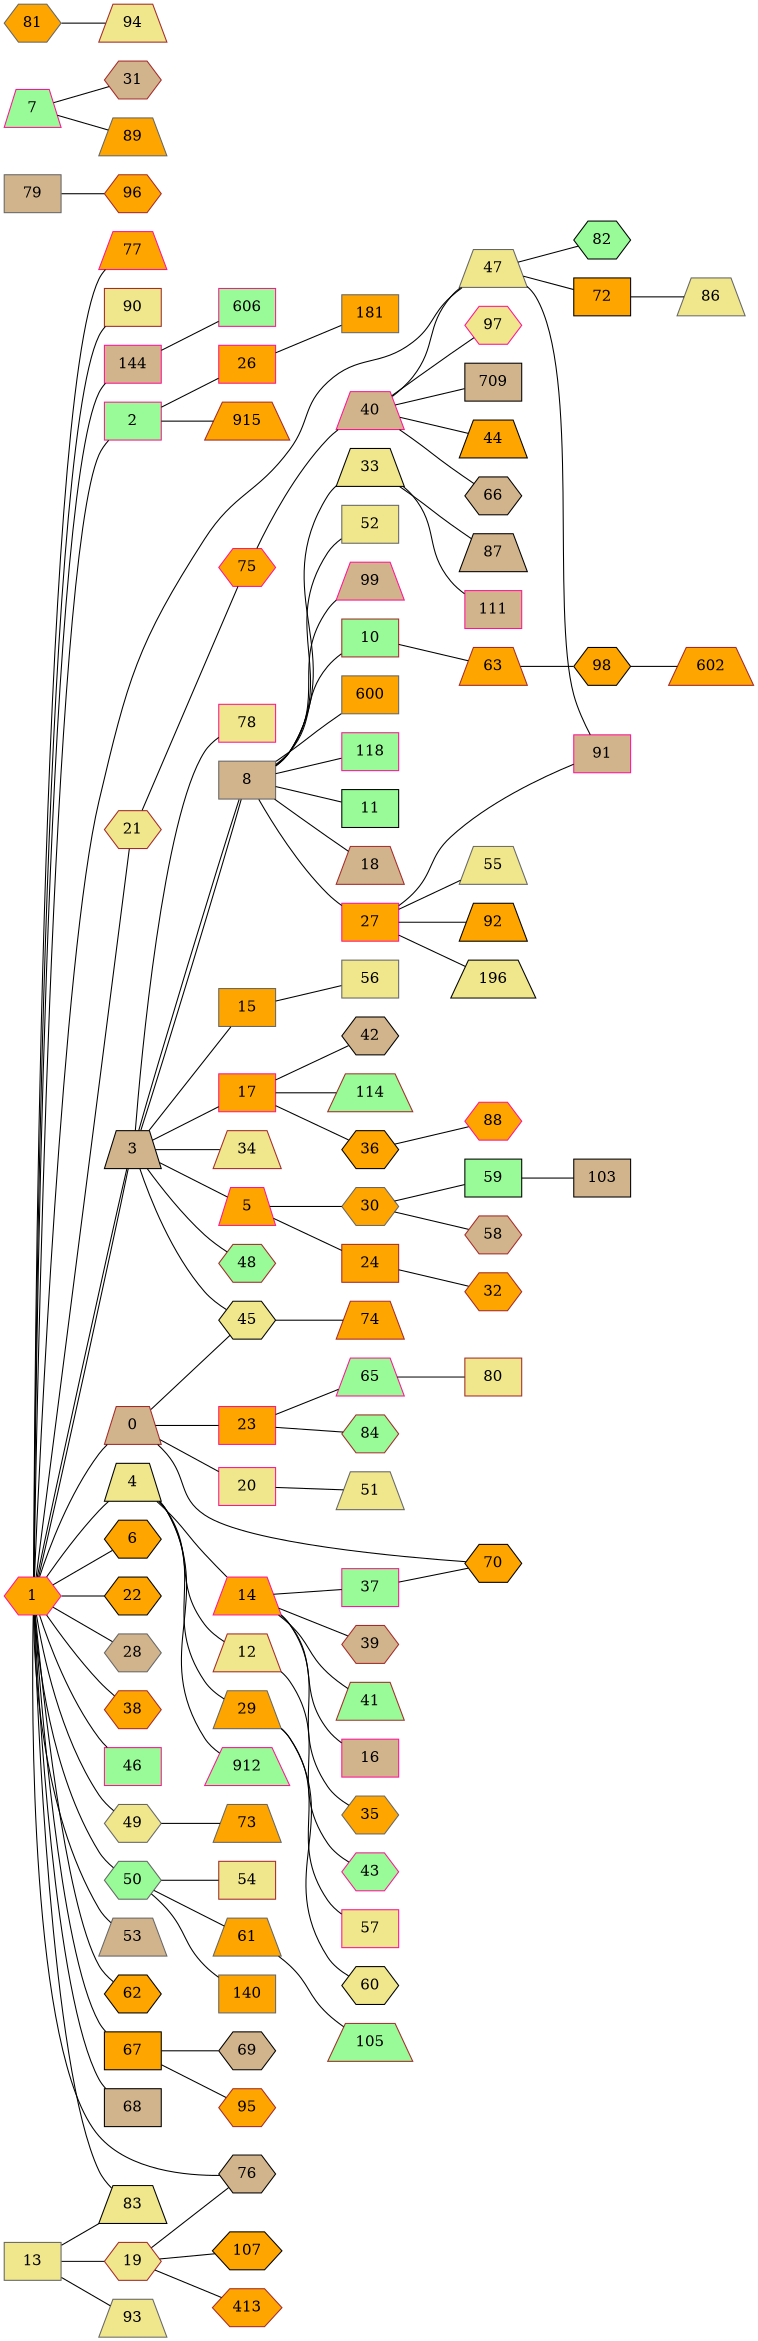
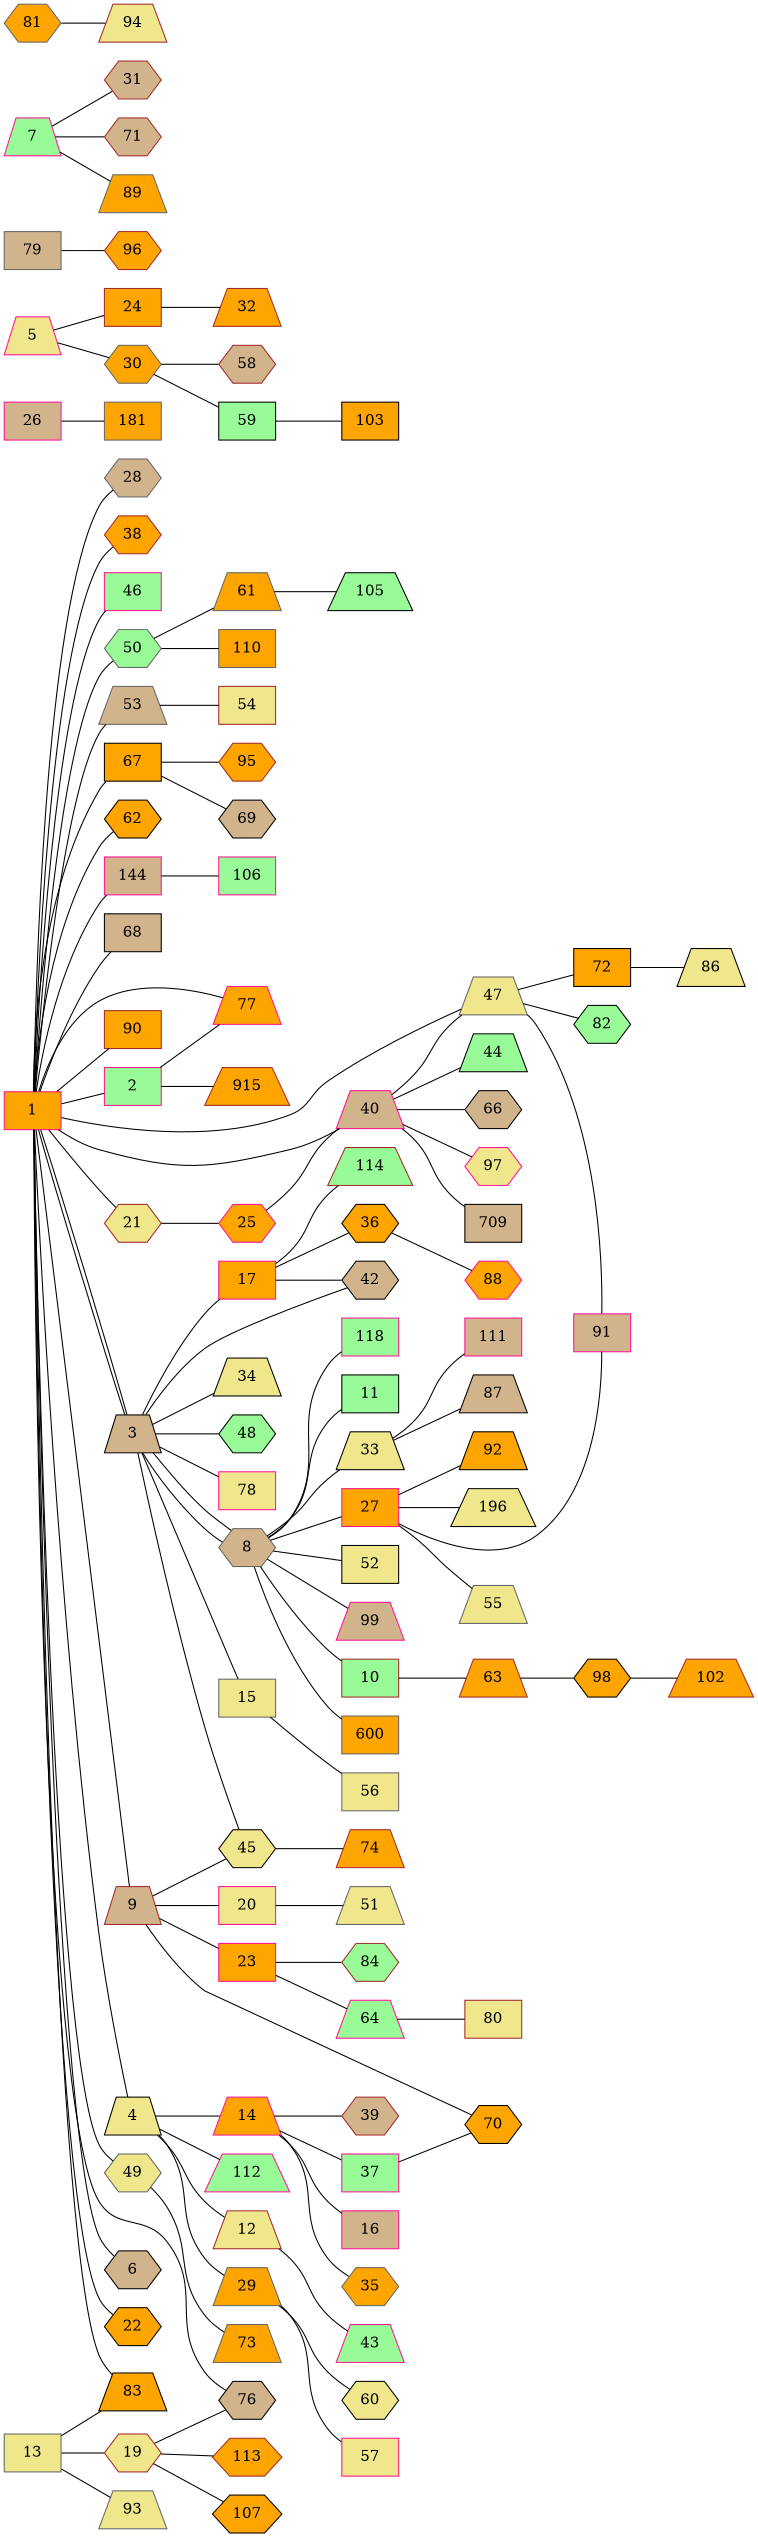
none -> (133, 137)
(711, 297) -> (711, 968)
(133, 307) -> (133, 1030)
(247, 307) -> (247, 876)
(247, 364) -> (33, 421)
(190, 393) -> (190, 1046)
(493, 439) -> (493, 1053)
(370, 524) -> (370, 1564)
(247, 567) -> (247, 1223)
(711, 666) -> (711, 1678)
(247, 780) -> (247, 1548)
(370, 865) -> none
(247, 1008) -> (247, 1698)
(247, 1150) -> (247, 1377)
none -> (199, 1165)
(602, 1178) -> (370, 421)
(194, 1180) -> (234, 1333)
(247, 1206) -> (33, 336)
(247, 1263) -> (247, 1434)
(493, 1292) -> (247, 307)
(370, 1377) -> (370, 2019)
(133, 1425) -> (133, 1906)
(133, 1539) -> (133, 2270)
(33, 1596) -> (33, 1111)
(370, 1701) -> none
(247, 1767) -> (247, 2173)
(370, 1872) -> (370, 2343)
(190, 1880) -> (189, 705)
(247, 1994) -> (247, 649)
(370, 2042) -> (370, 592)
(133, 2205) -> (133, 2392)
(247, 2308) -> (247, 2457)
